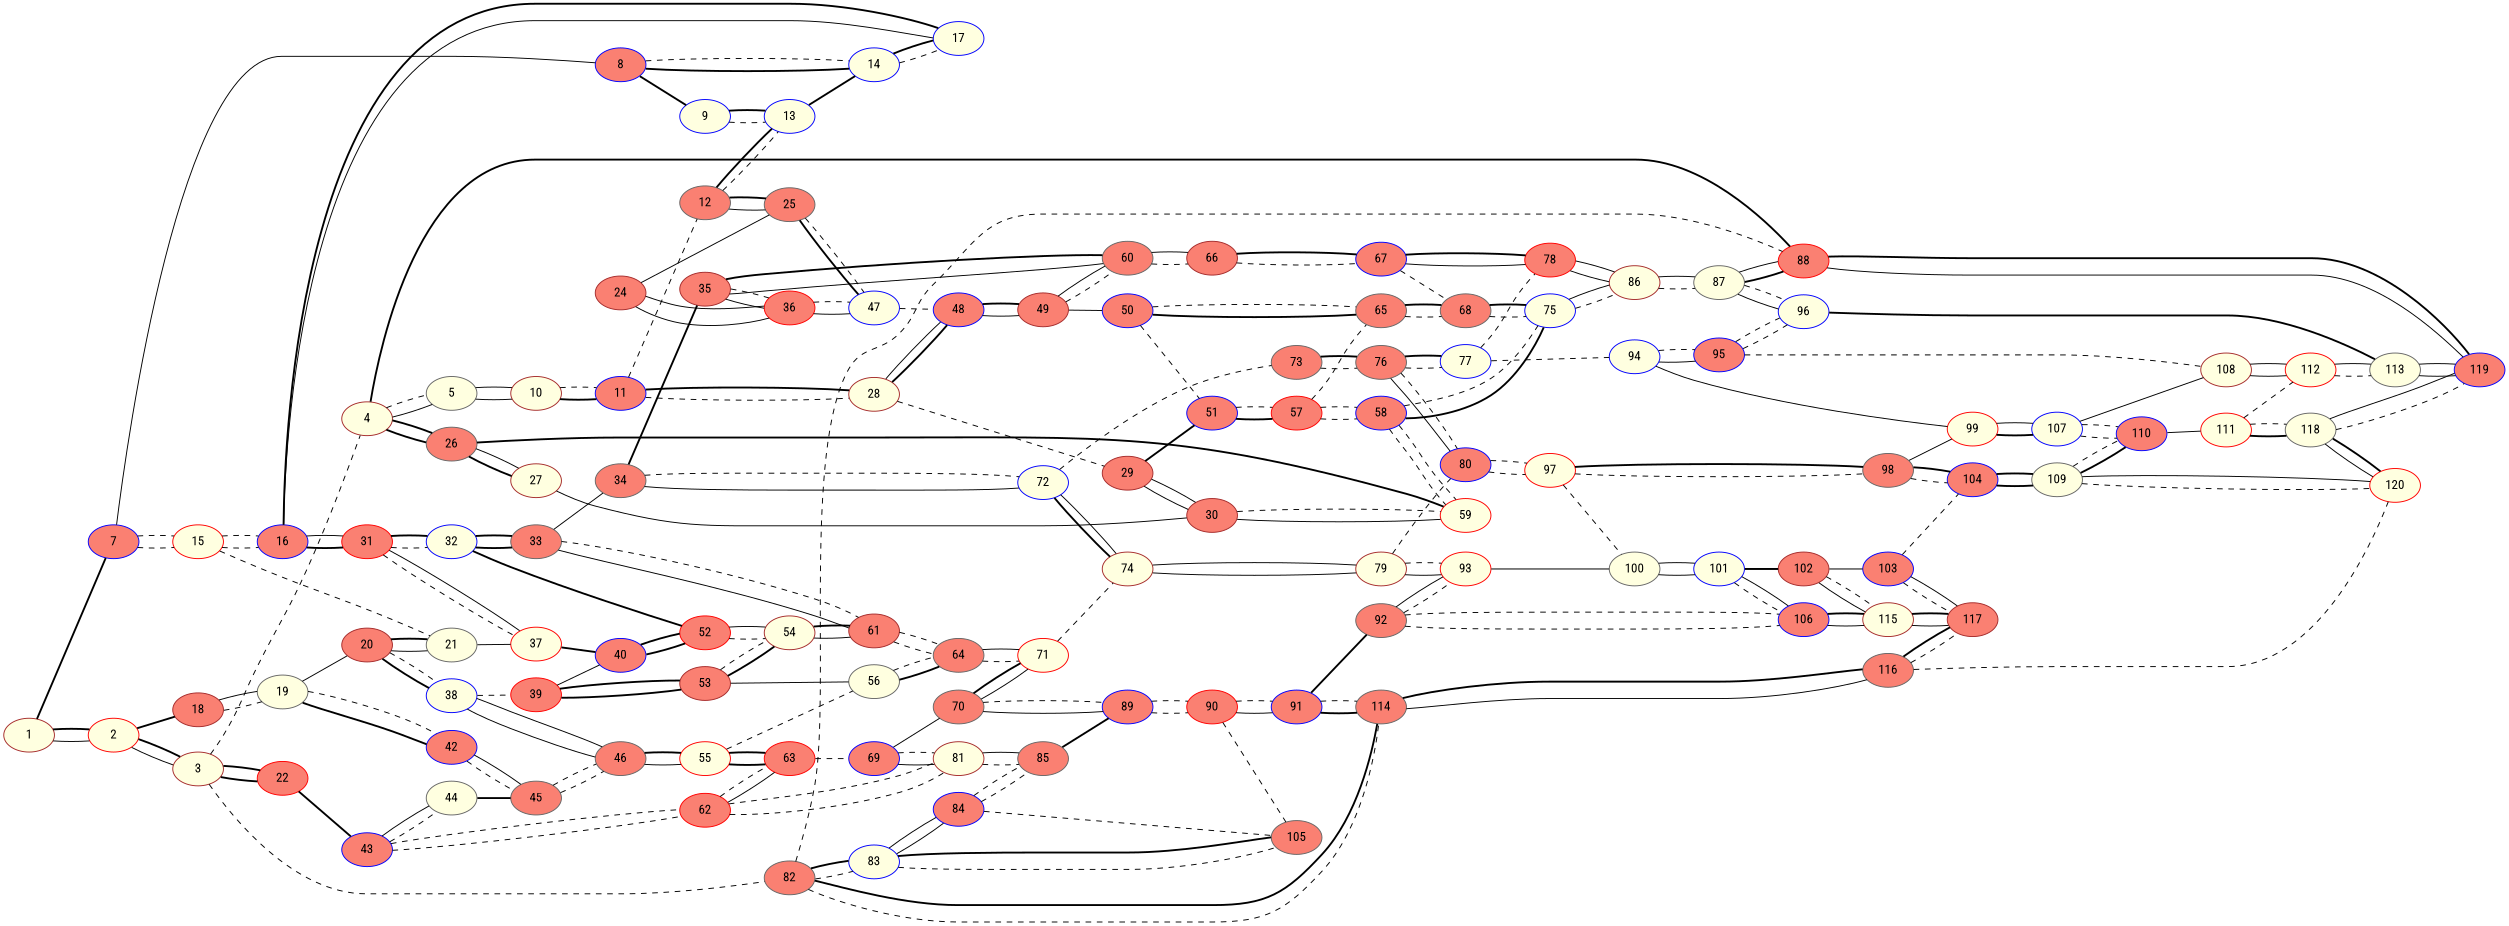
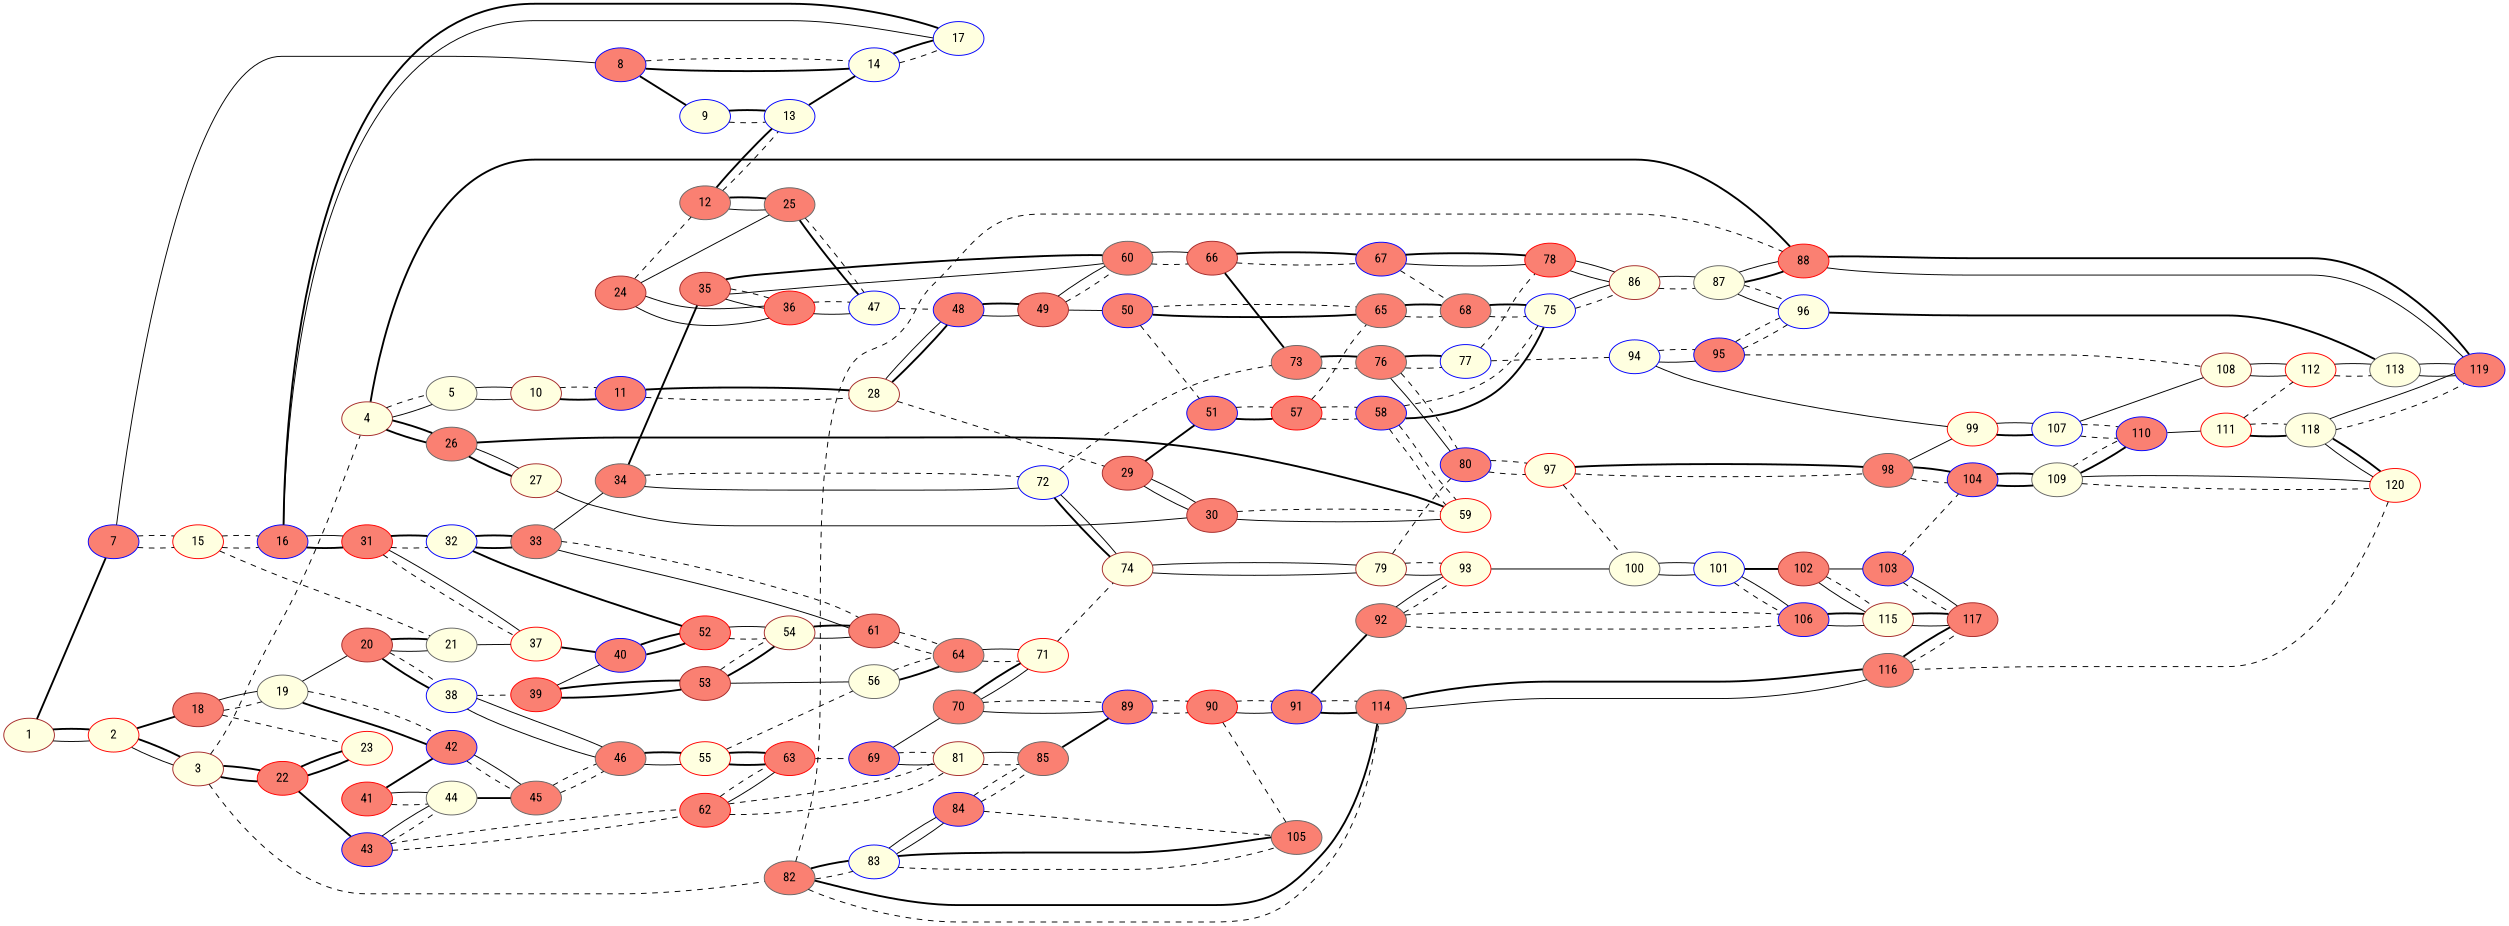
(665, 294) -> (663, 248)
none -> (1254, 310)
none -> (367, 748)
none -> (367, 799)
